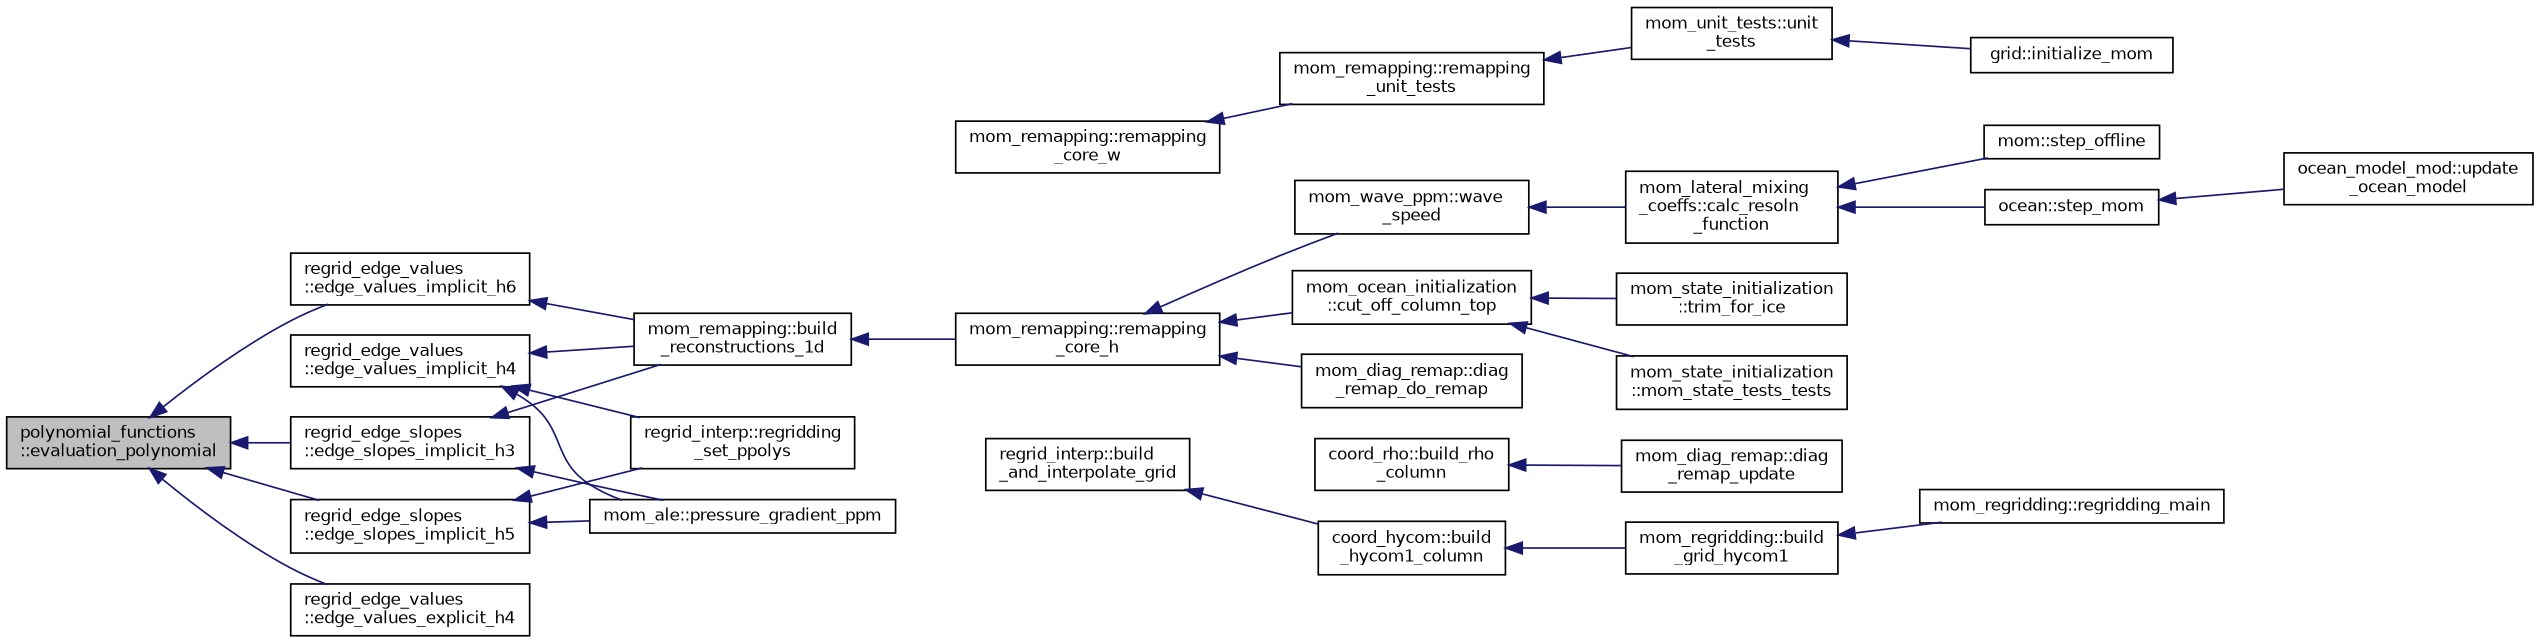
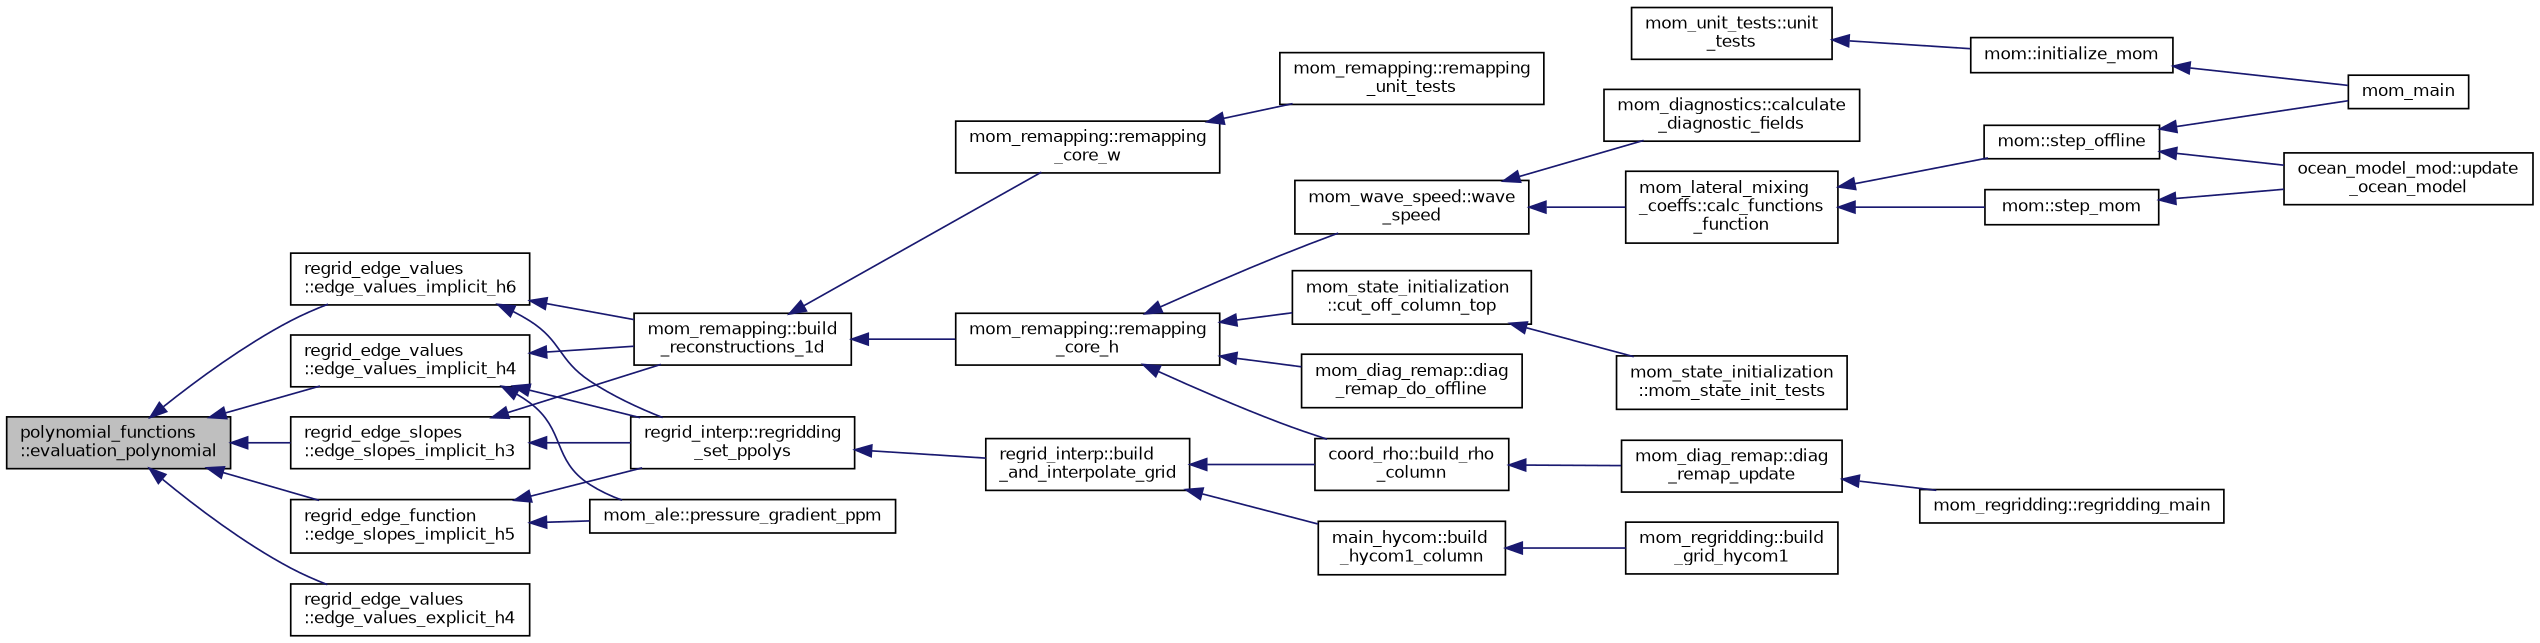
(1596, 52) -> none
(2072, 55) -> (2072, 55)
none -> (2409, 92)
none -> (1732, 115)
none -> (2230, 159)
(1412, 207) -> (1412, 207)
(1732, 207) -> (1732, 207)
(2072, 207) -> (2072, 207)
none -> (922, 239)
(1412, 297) -> (1412, 297)
(1732, 299) -> none
none -> (581, 374)
(1412, 381) -> (1412, 381)
(1732, 383) -> (1732, 383)
none -> (273, 399)
none -> (1242, 408)
none -> (929, 454)
none -> (1261, 464)
(631, 493) -> (589, 443)
(410, 526) -> (410, 526)
(1899, 528) -> (1898, 486)
(1412, 548) -> (1412, 548)
